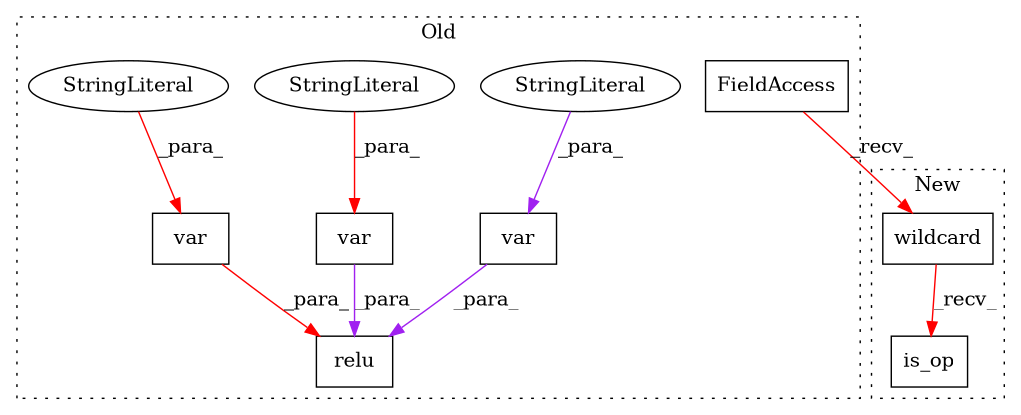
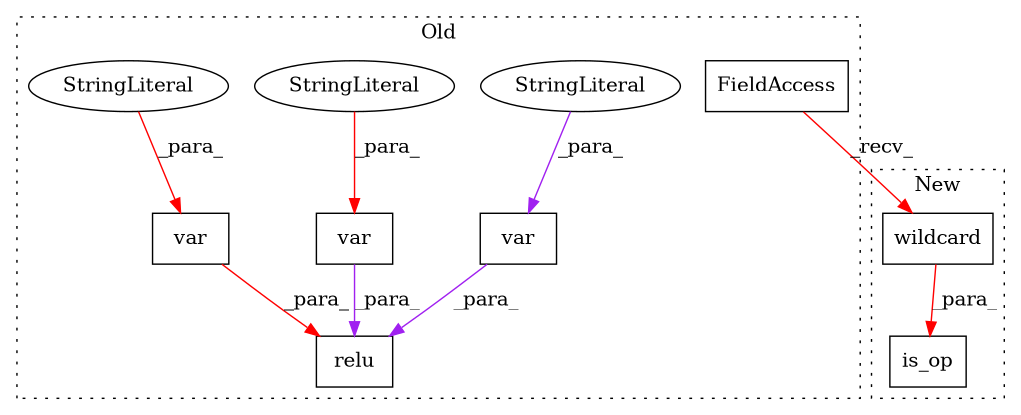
(965, 300) -> (965, 300)
